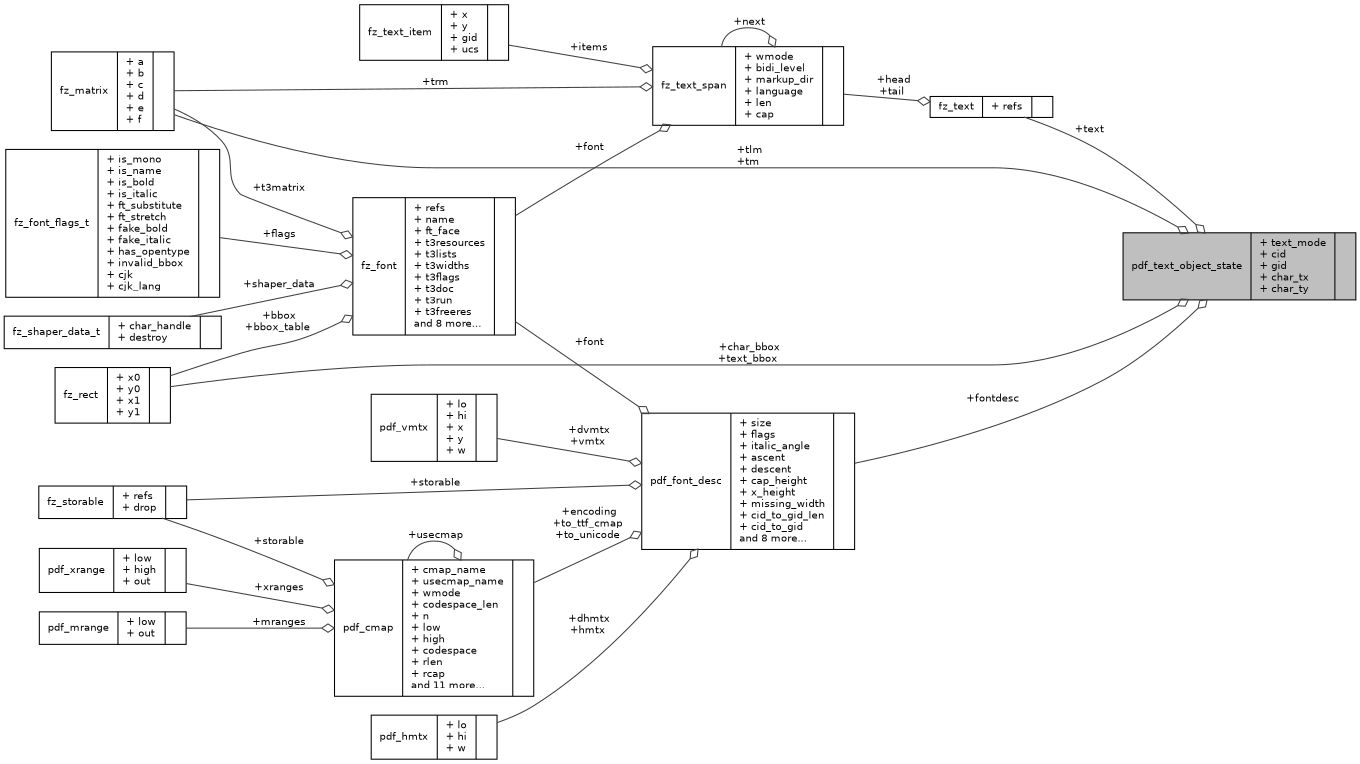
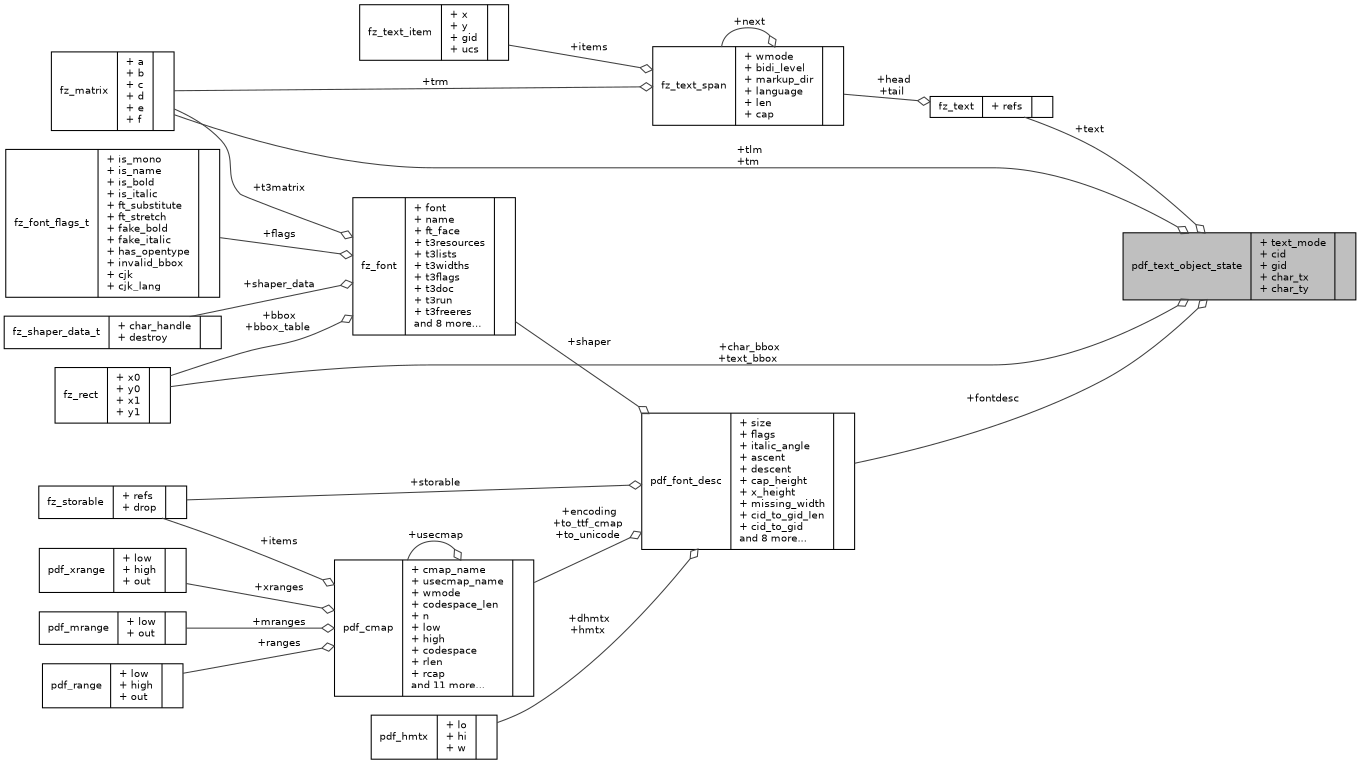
(583, 174) -> none
(430, 208) -> (430, 208)
(588, 342) -> (588, 342)
(434, 428) -> none
(278, 542) -> (278, 542)
none -> (113, 686)
